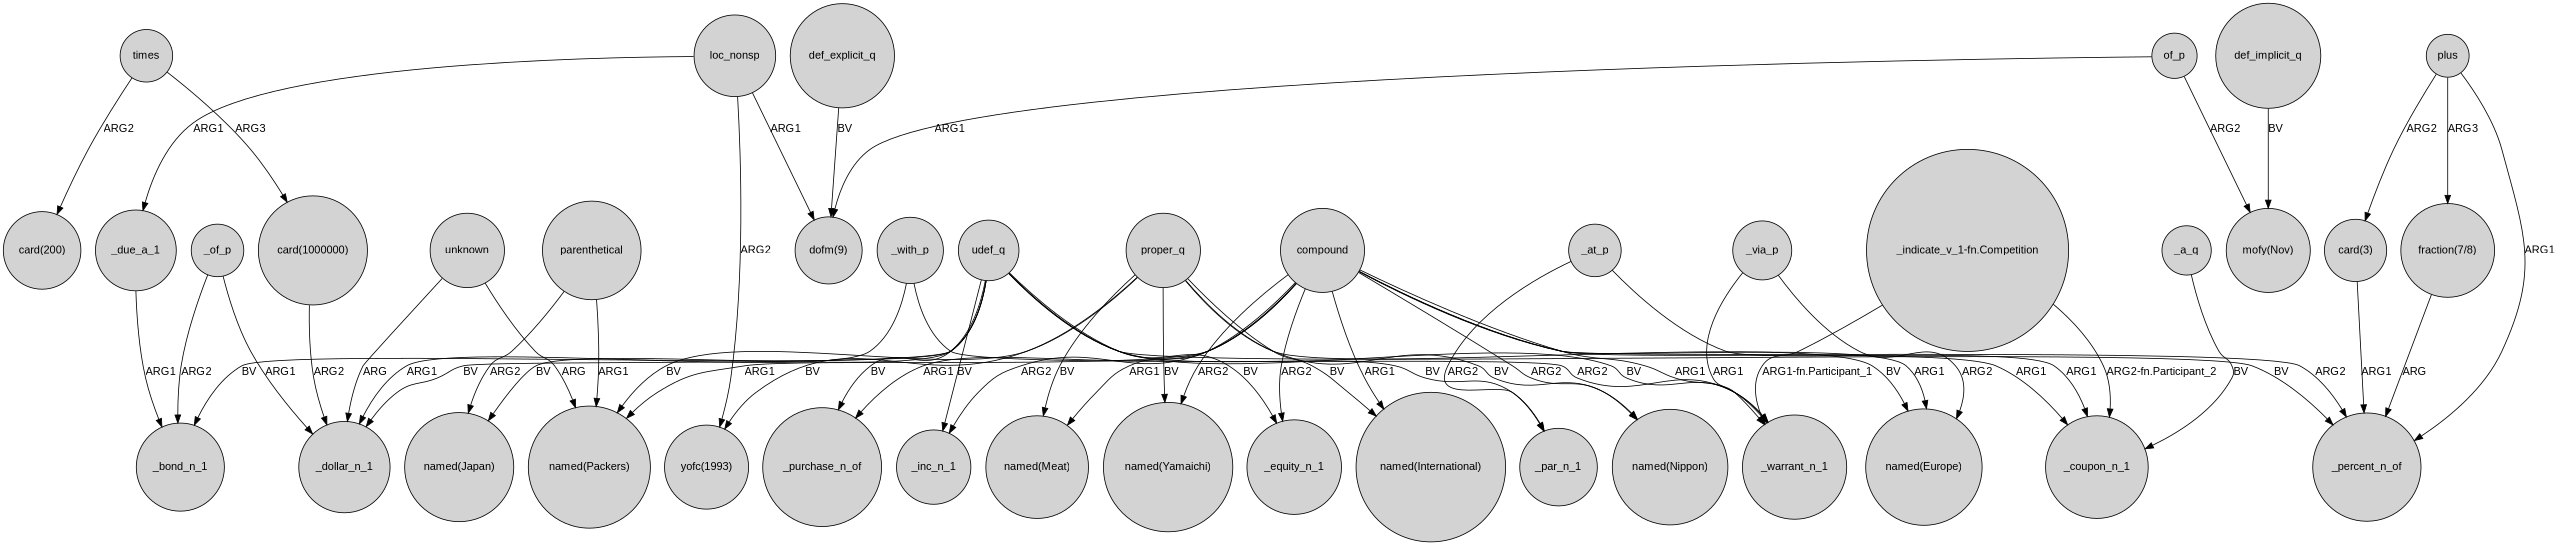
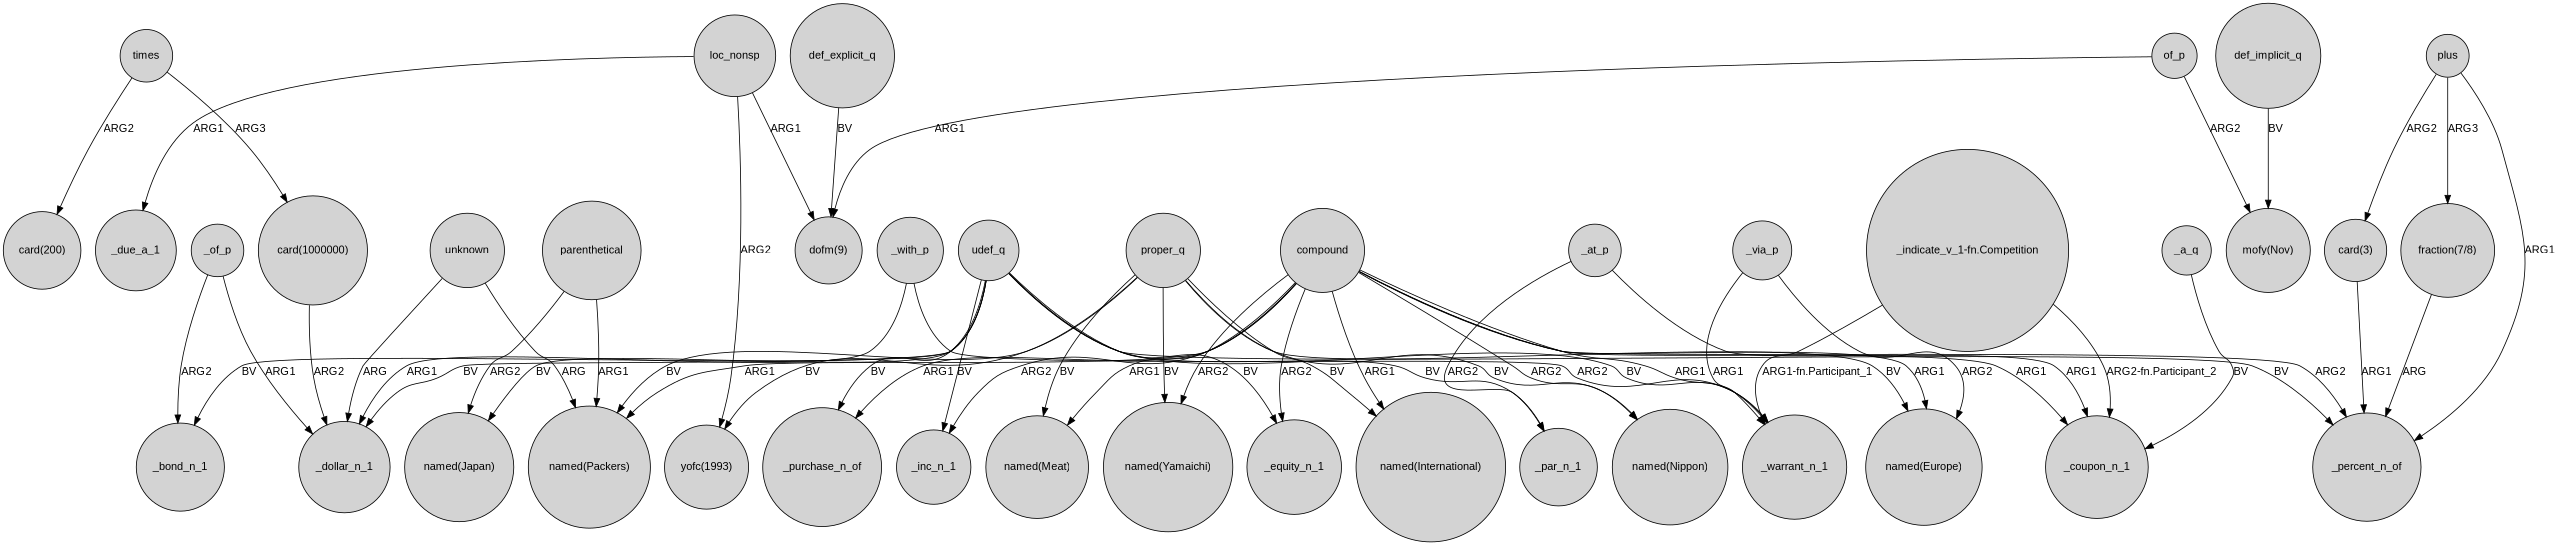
(141, 356) -> none
